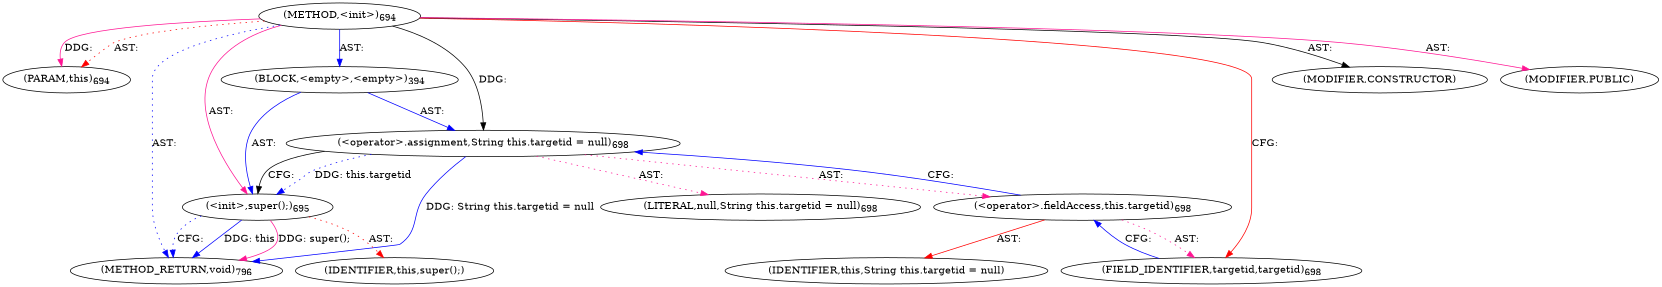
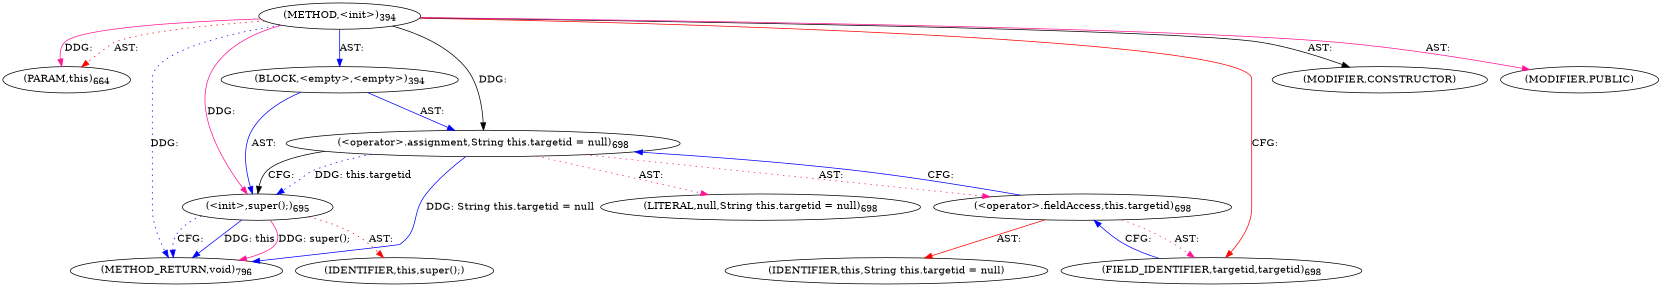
(388, 15) -> (388, 15)
(101, 79) -> (101, 79)
(223, 112) -> (223, 112)
(166, 143) -> (166, 143)
